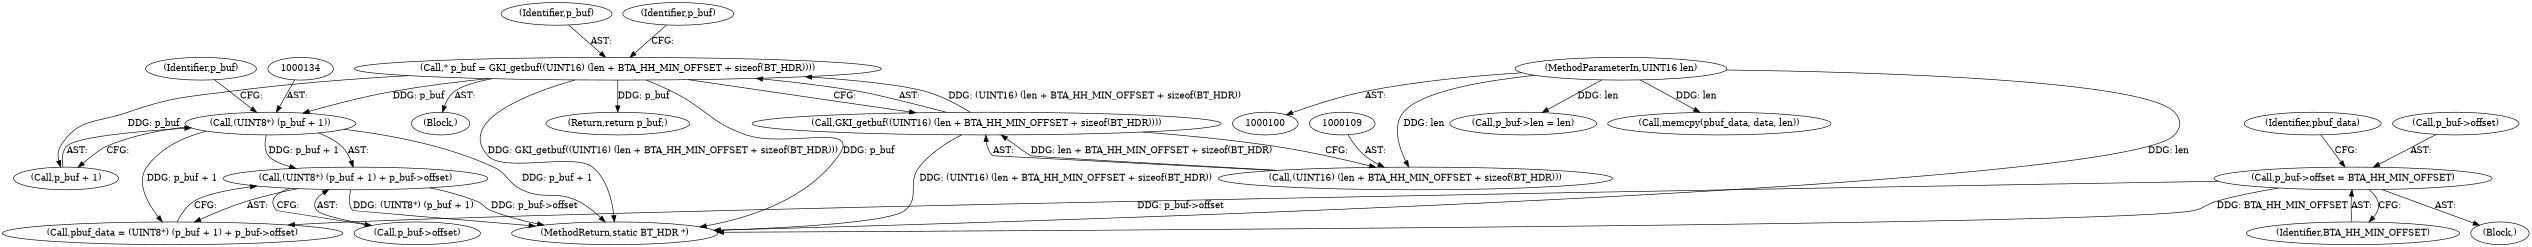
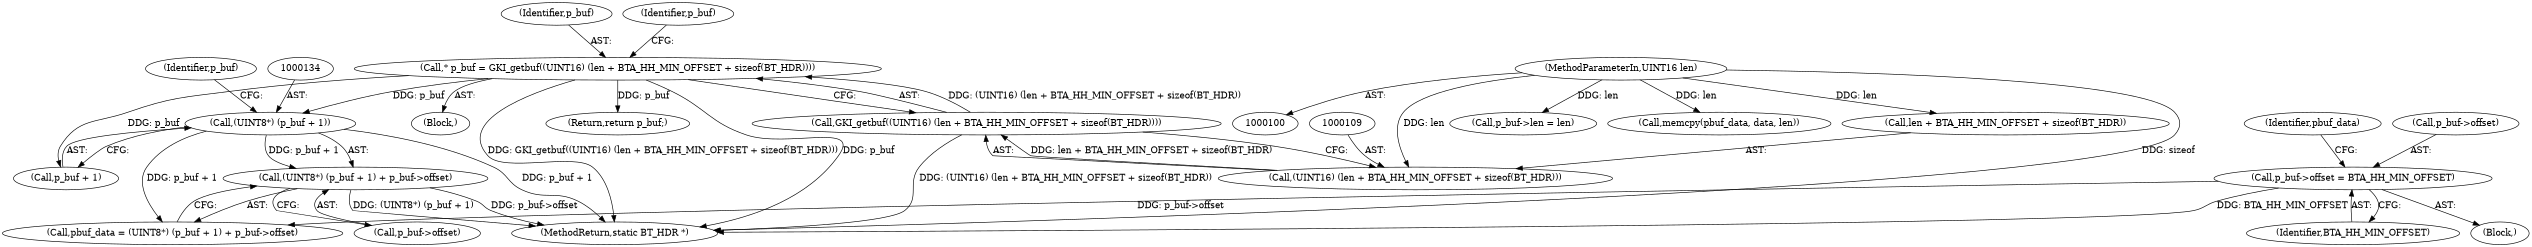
none -> (2006, 124)
(2169, 151) -> (2169, 151)
